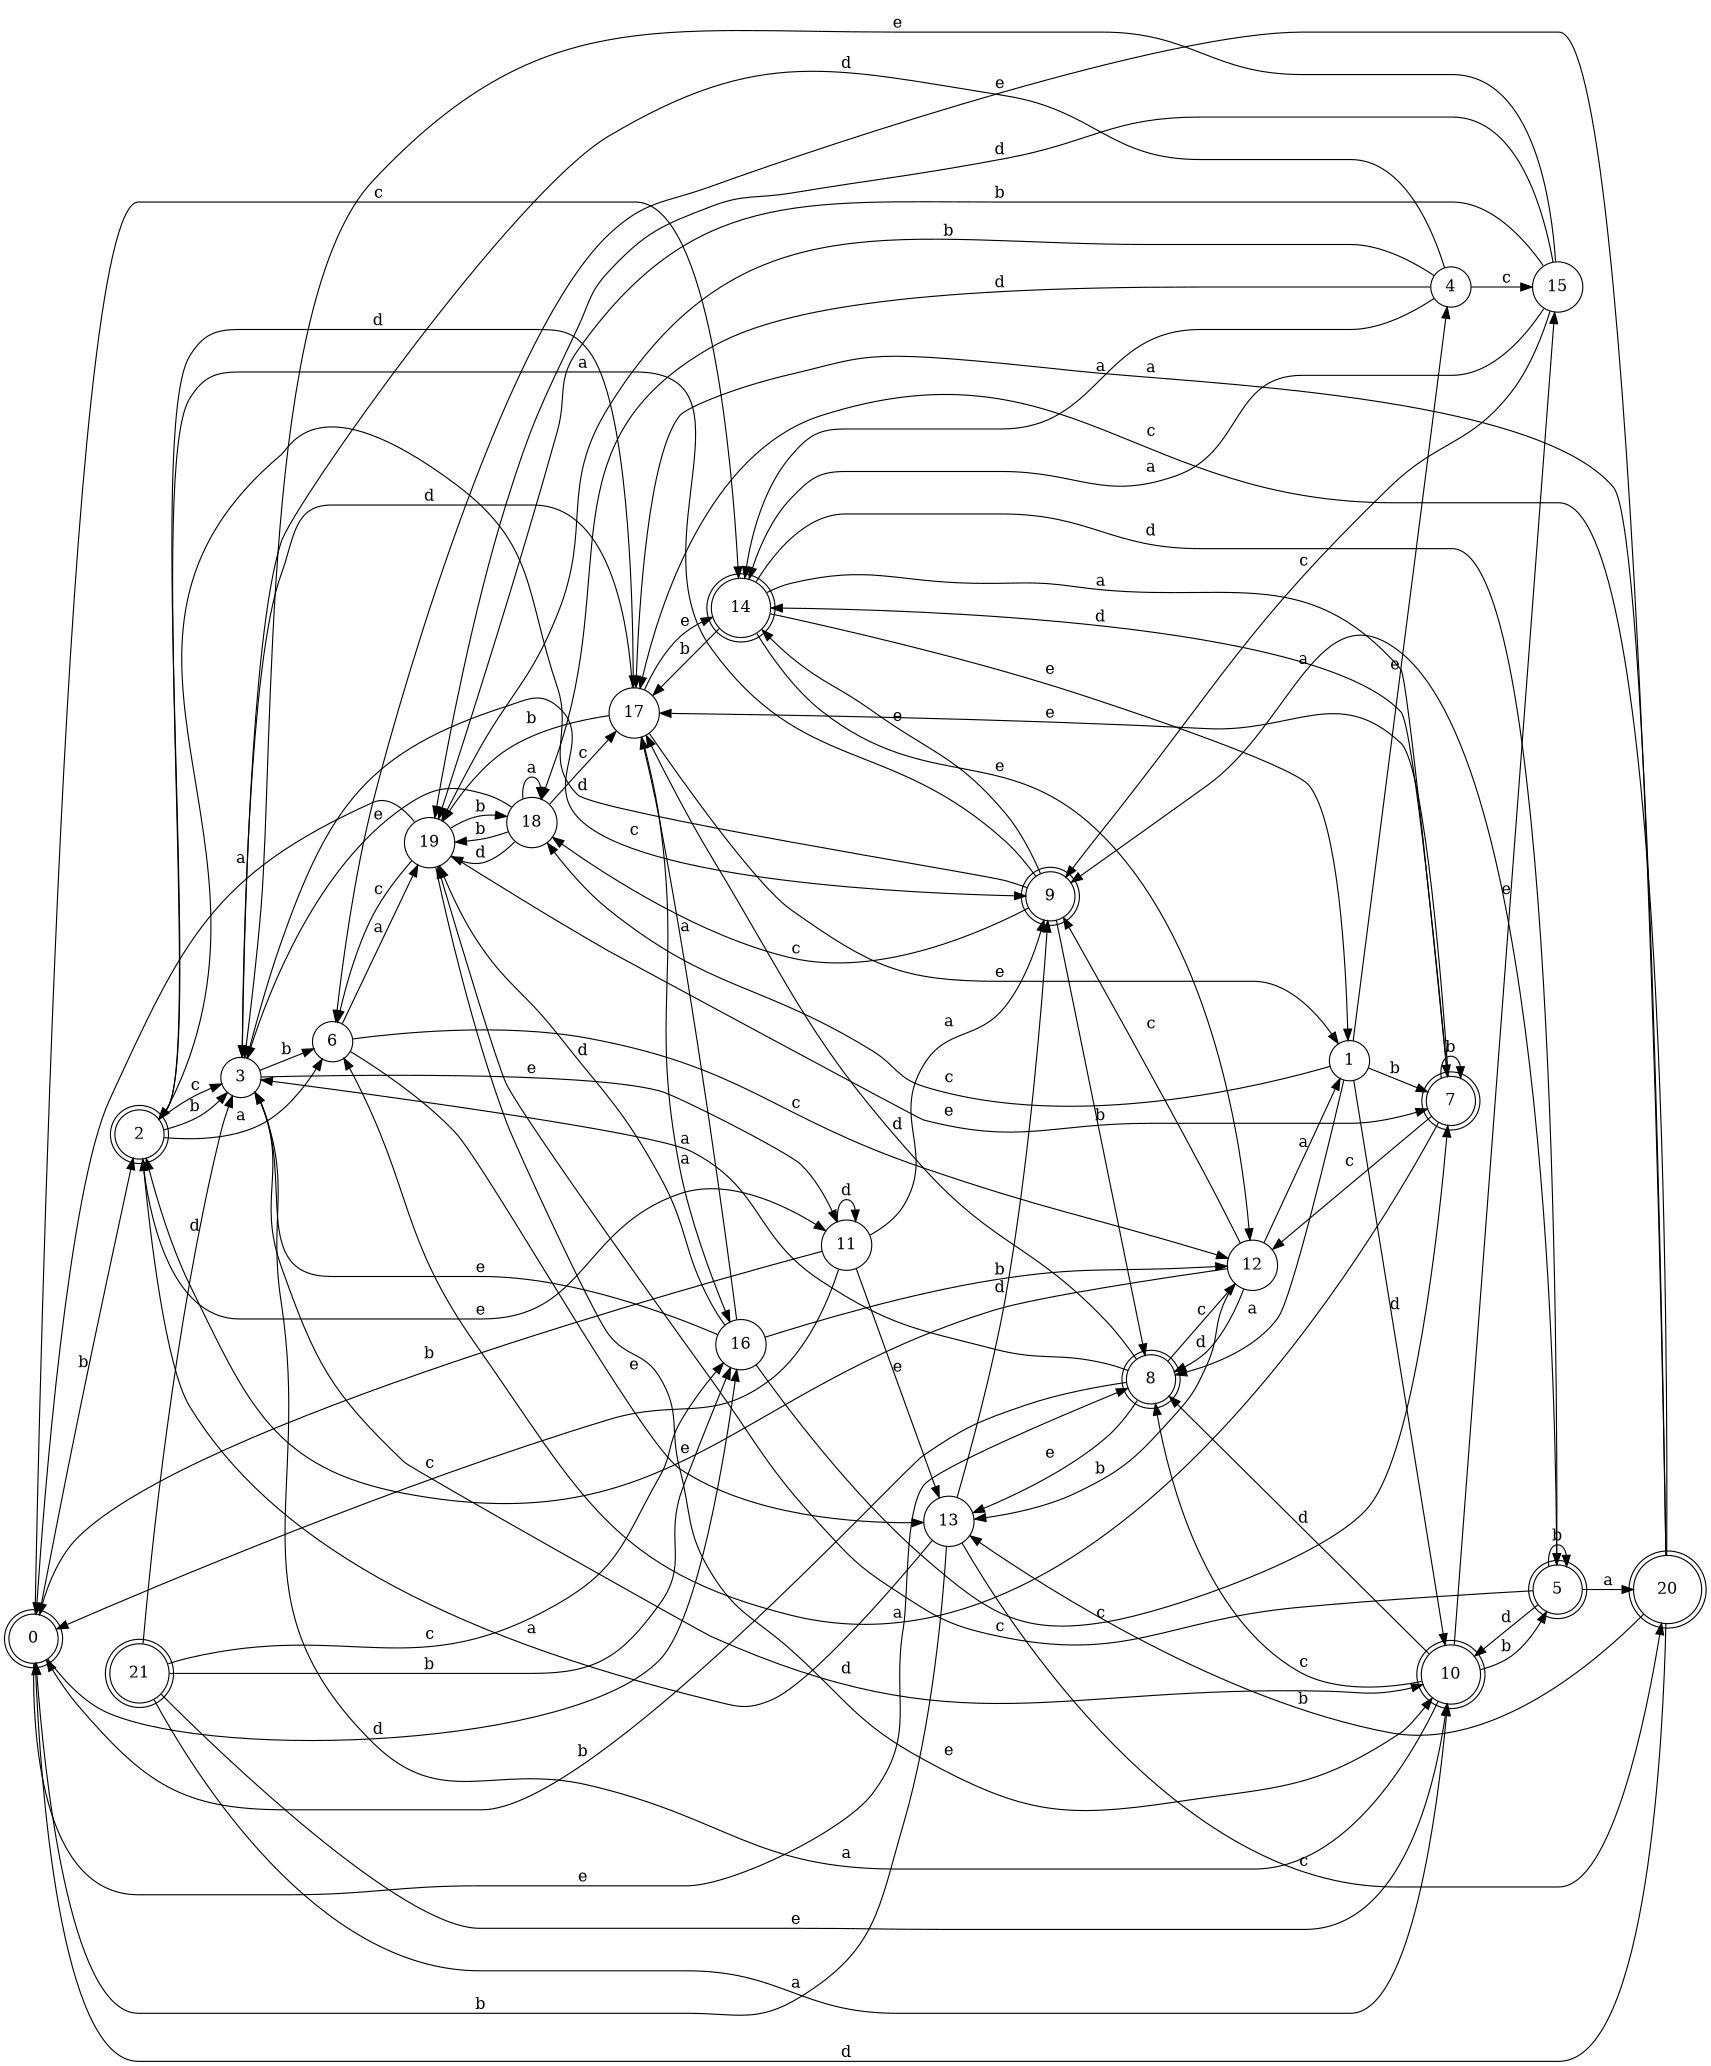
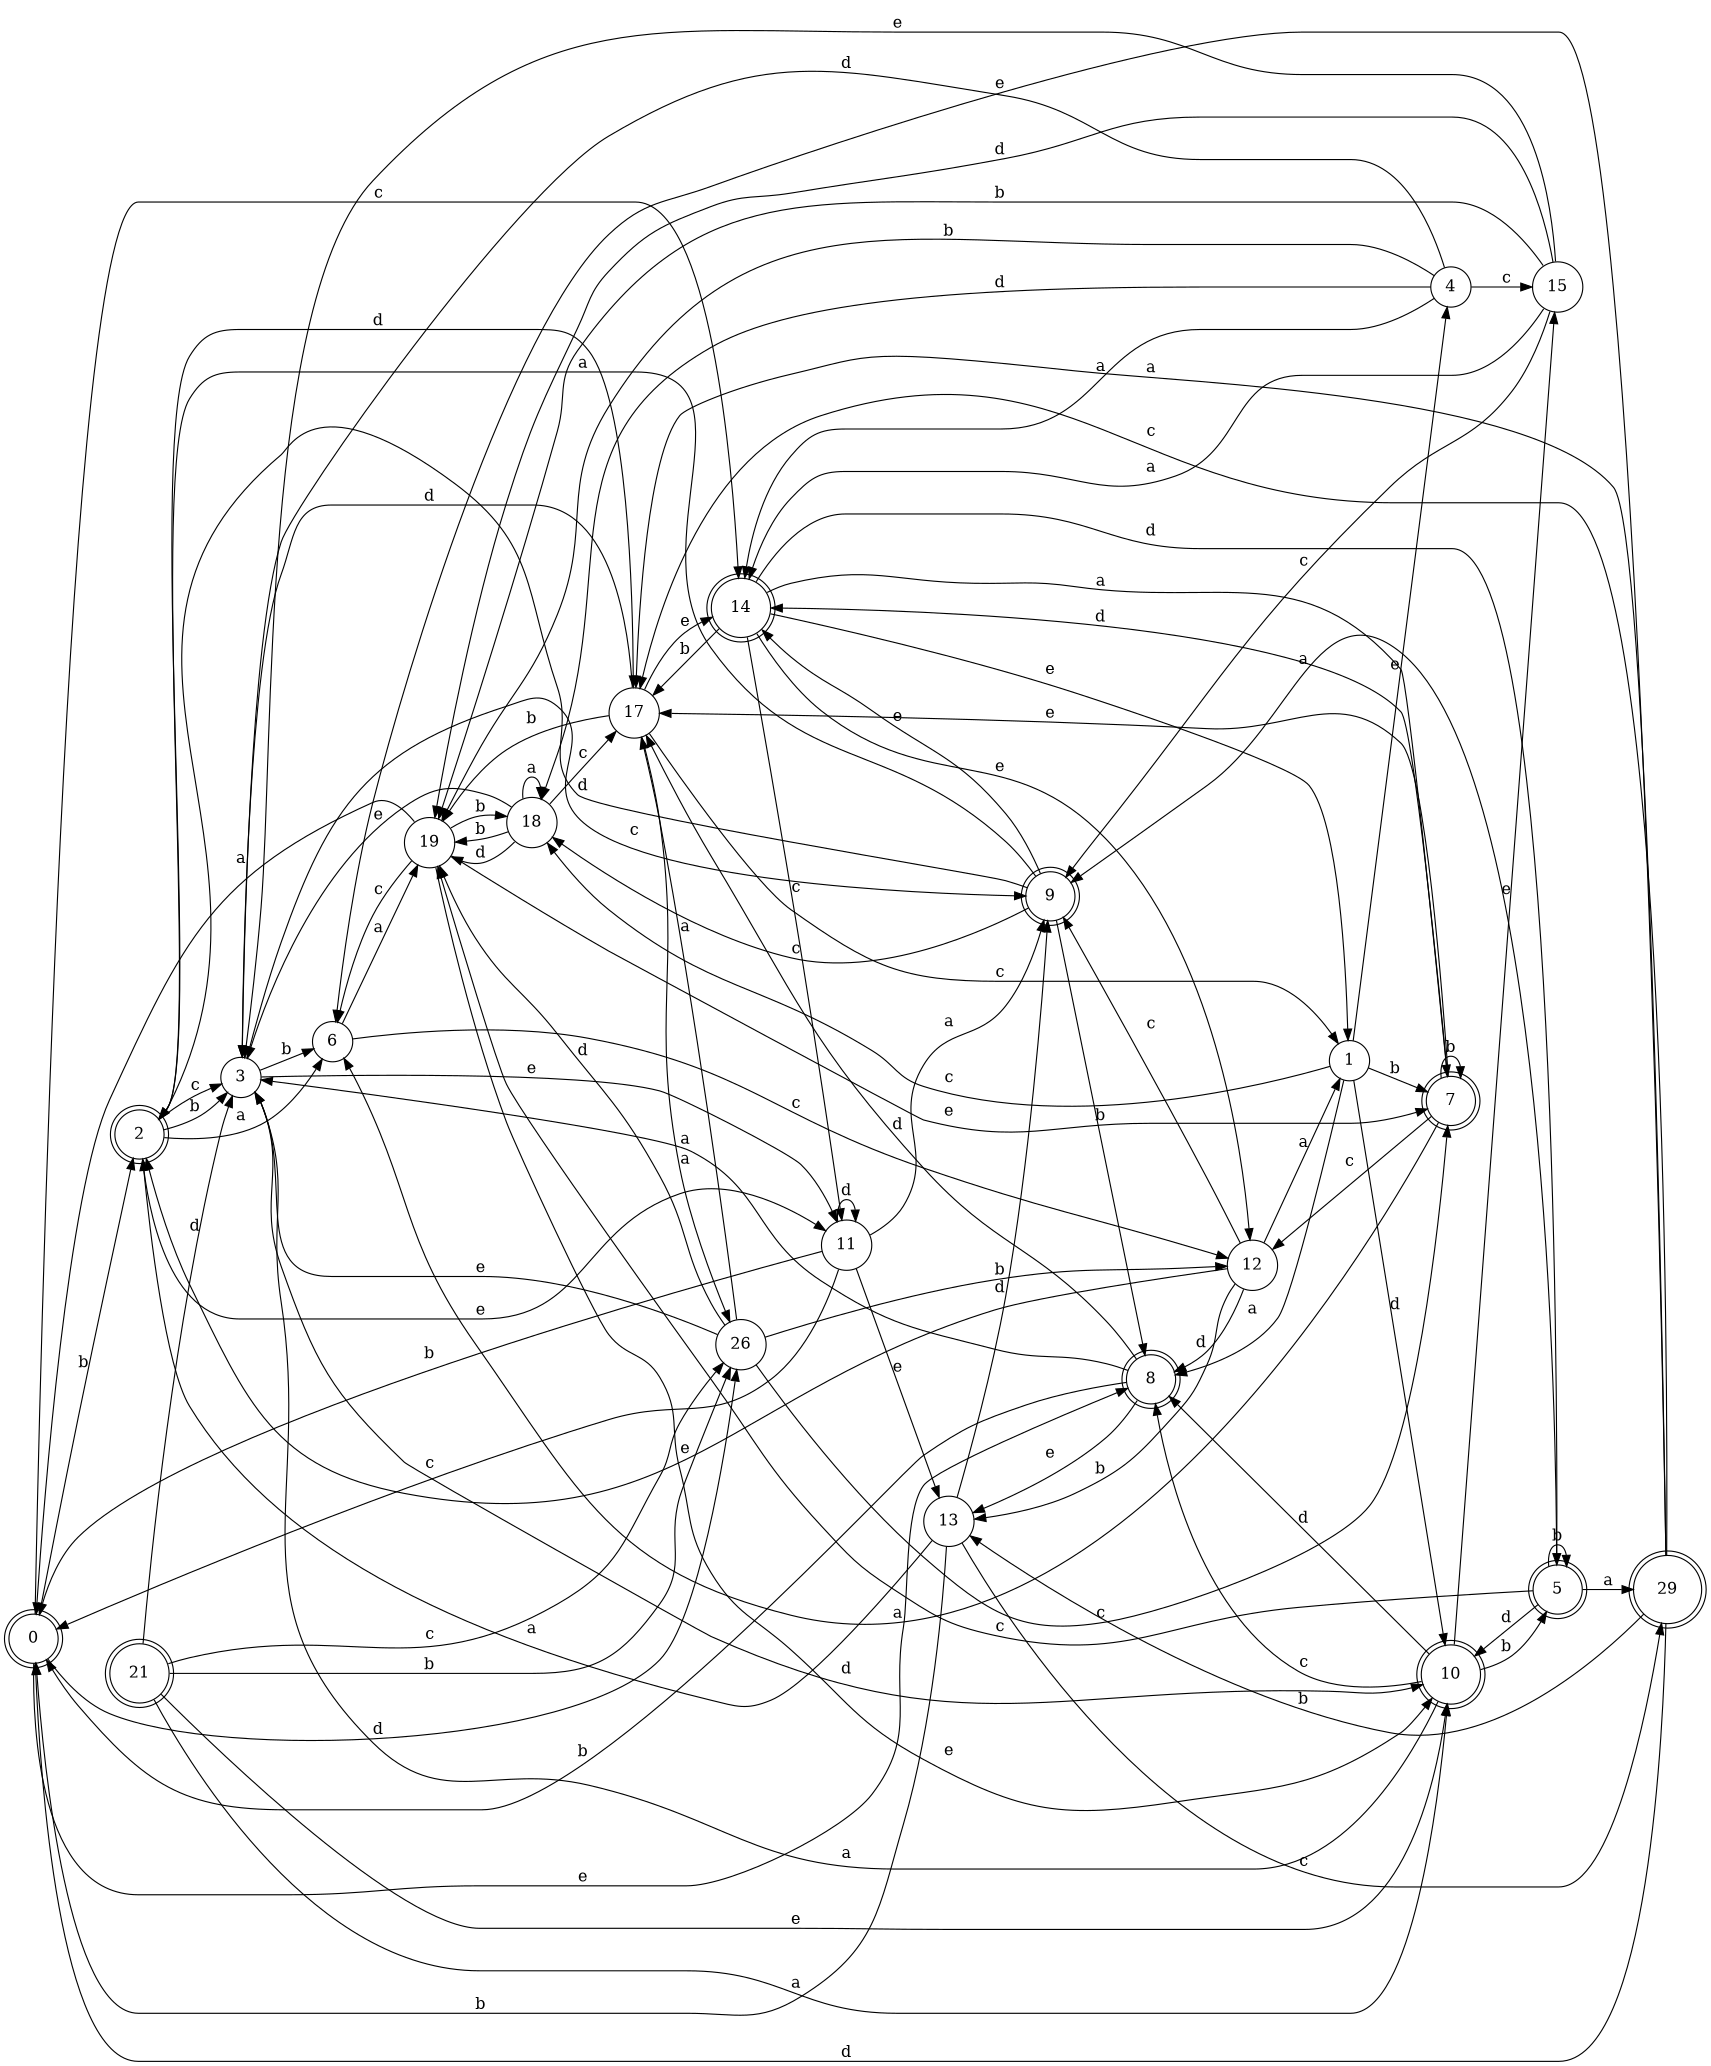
none -> (796, 923)
(1000, 973) -> (1000, 973)
(1198, 1327) -> none
(741, 1345) -> (741, 1345)
(593, 1349) -> none
(1668, 1590) -> (1668, 1590)
